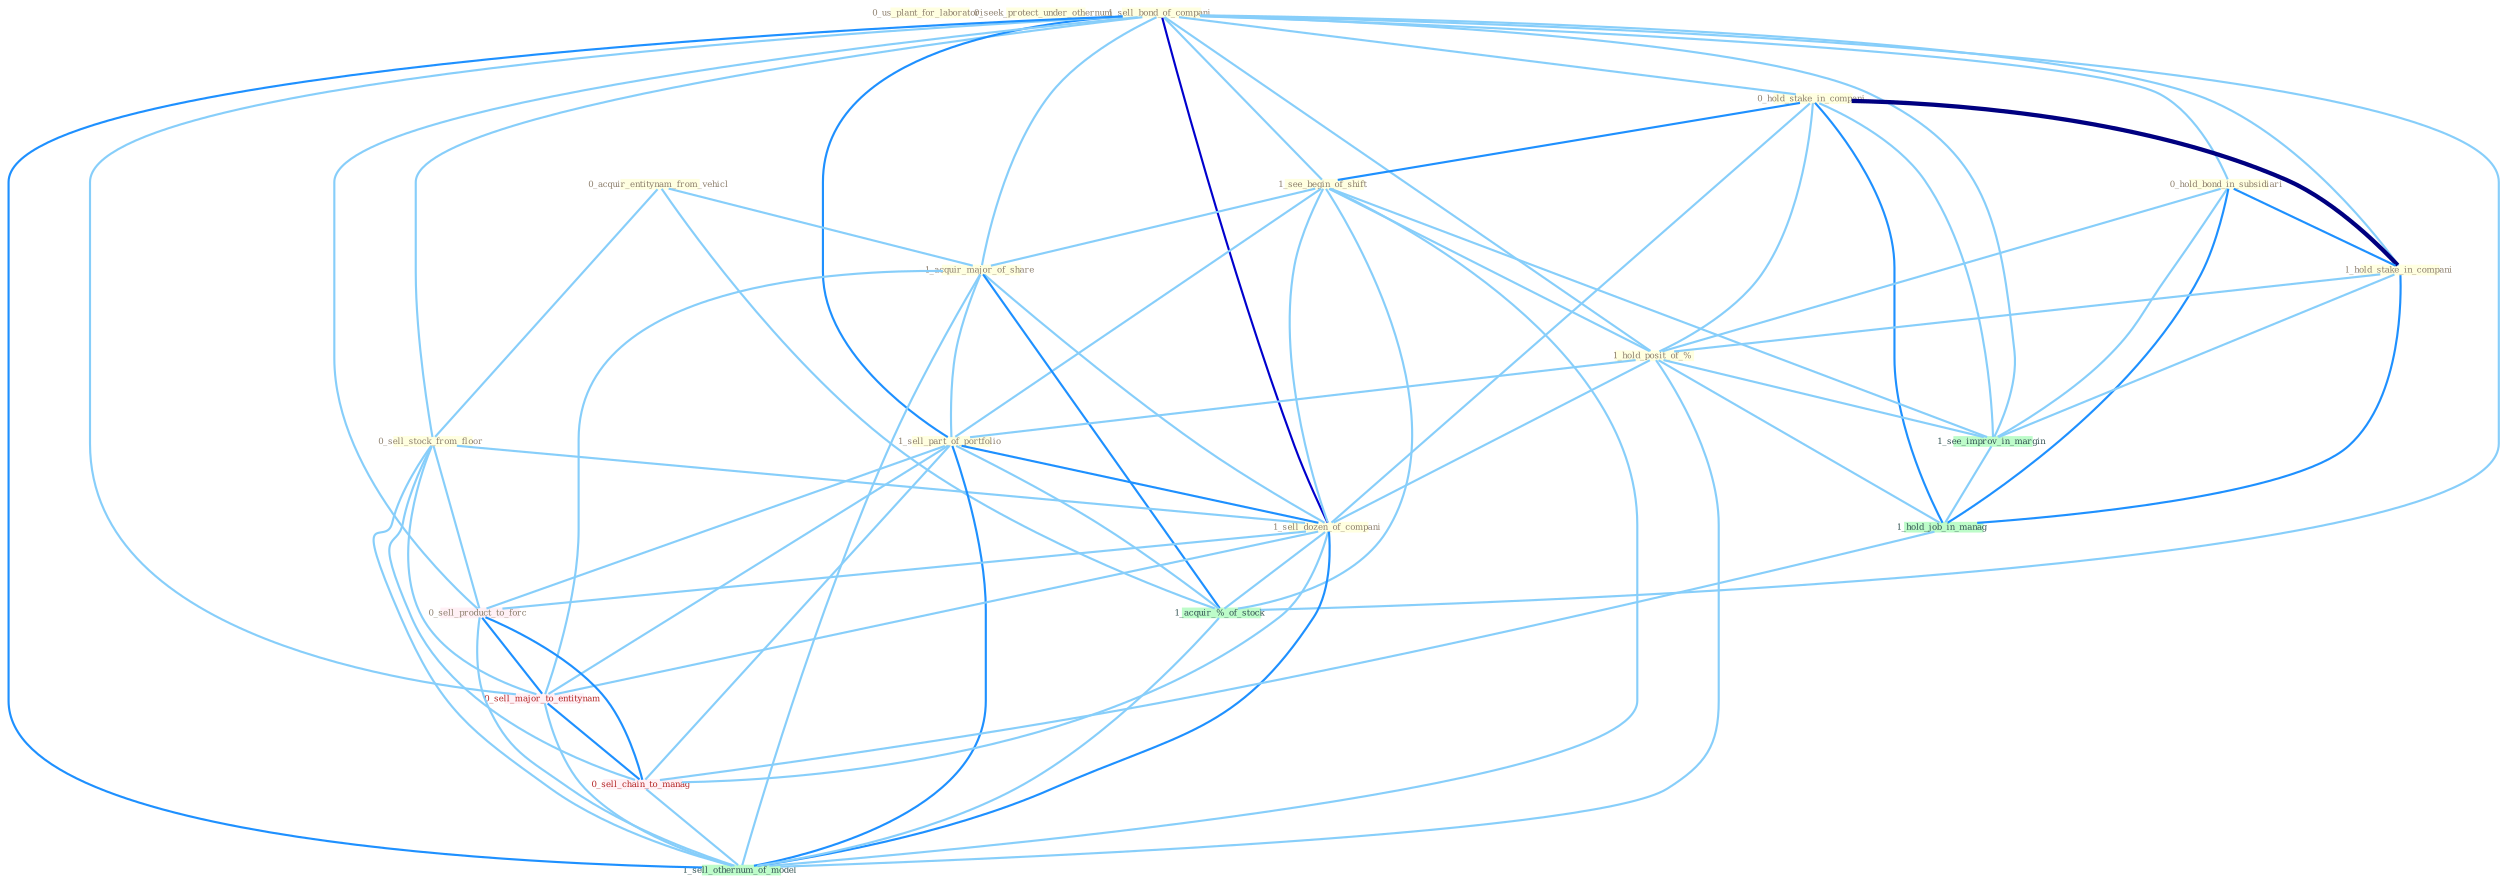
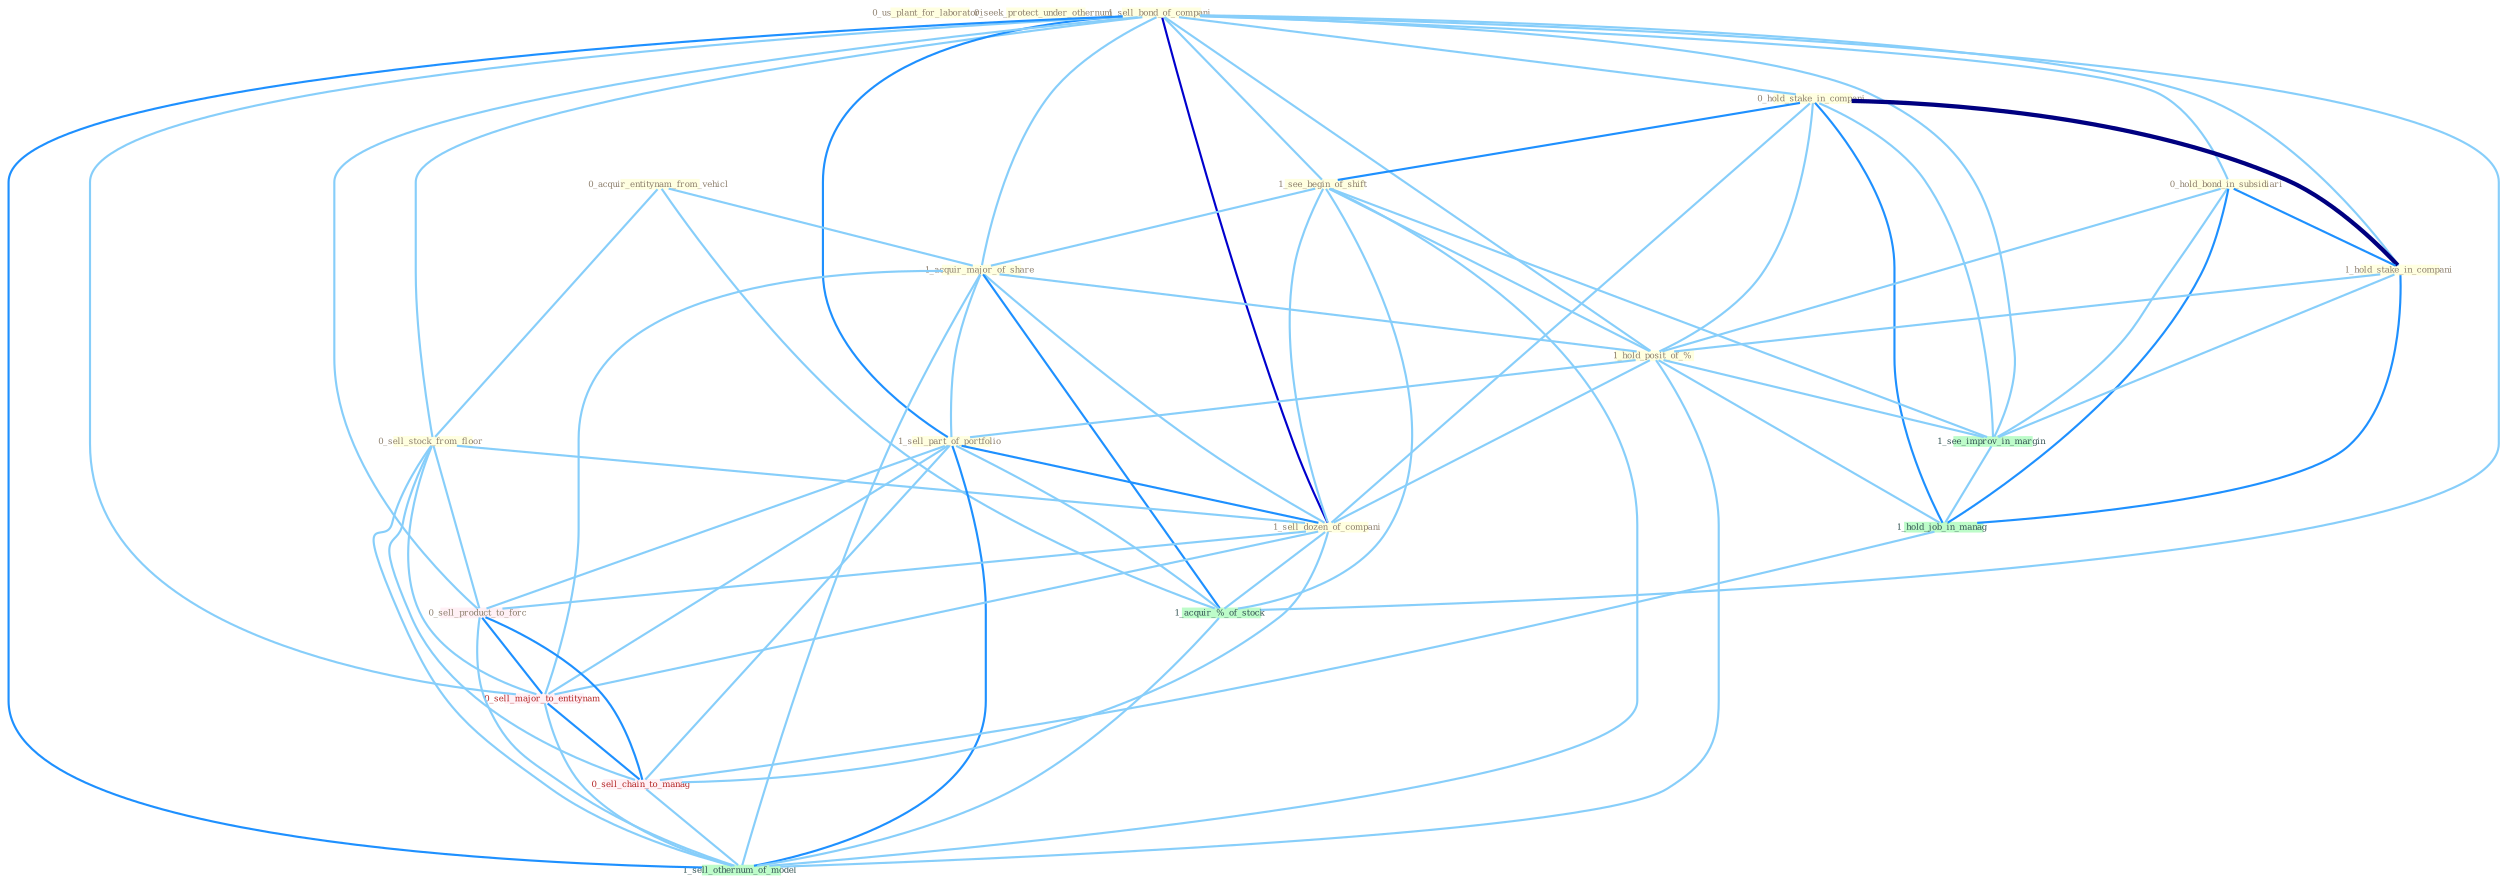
(1138, 313) -> none
none -> (1318, 313)
(1100, 769) -> none
